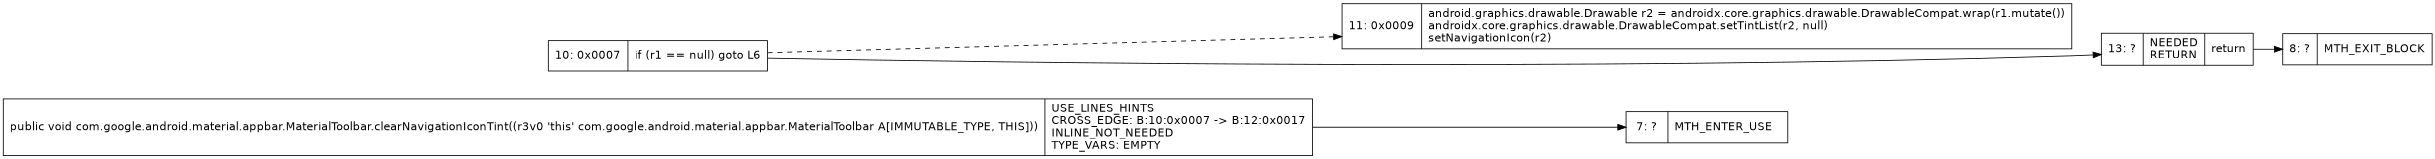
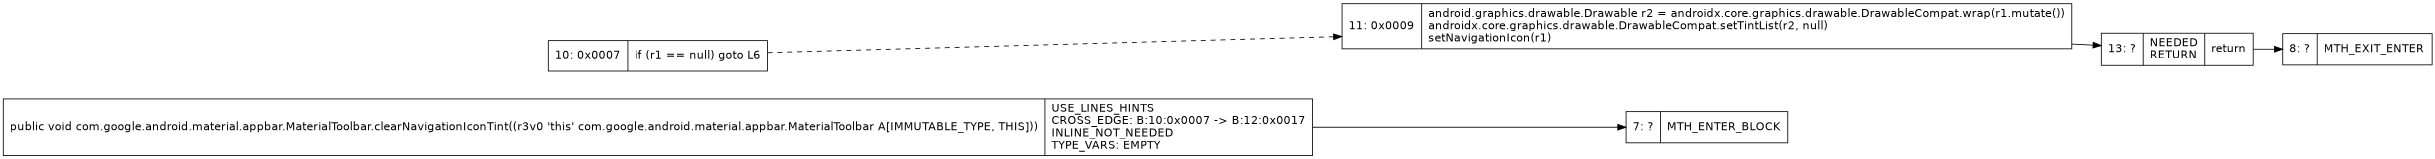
(1490, 38) -> (1490, 38)
(2375, 49) -> (2374, 49)
(1430, 64) -> (2082, 45)
(1724, 127) -> (1724, 127)
